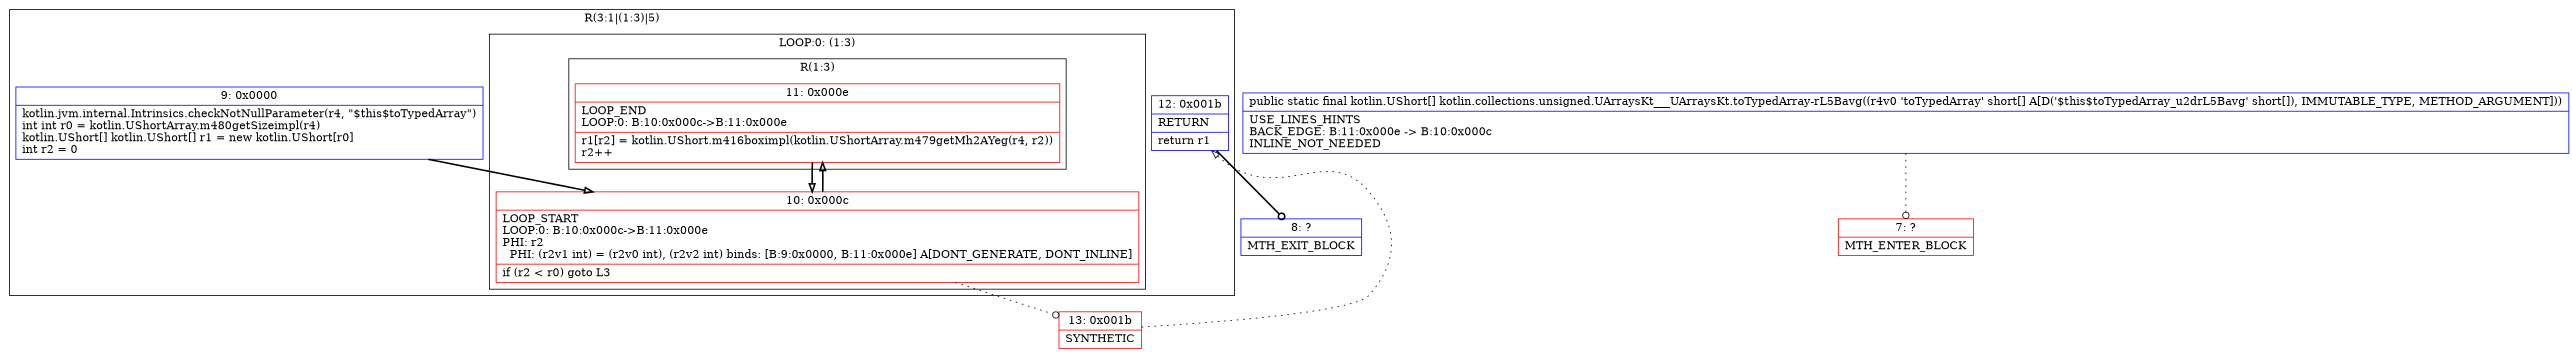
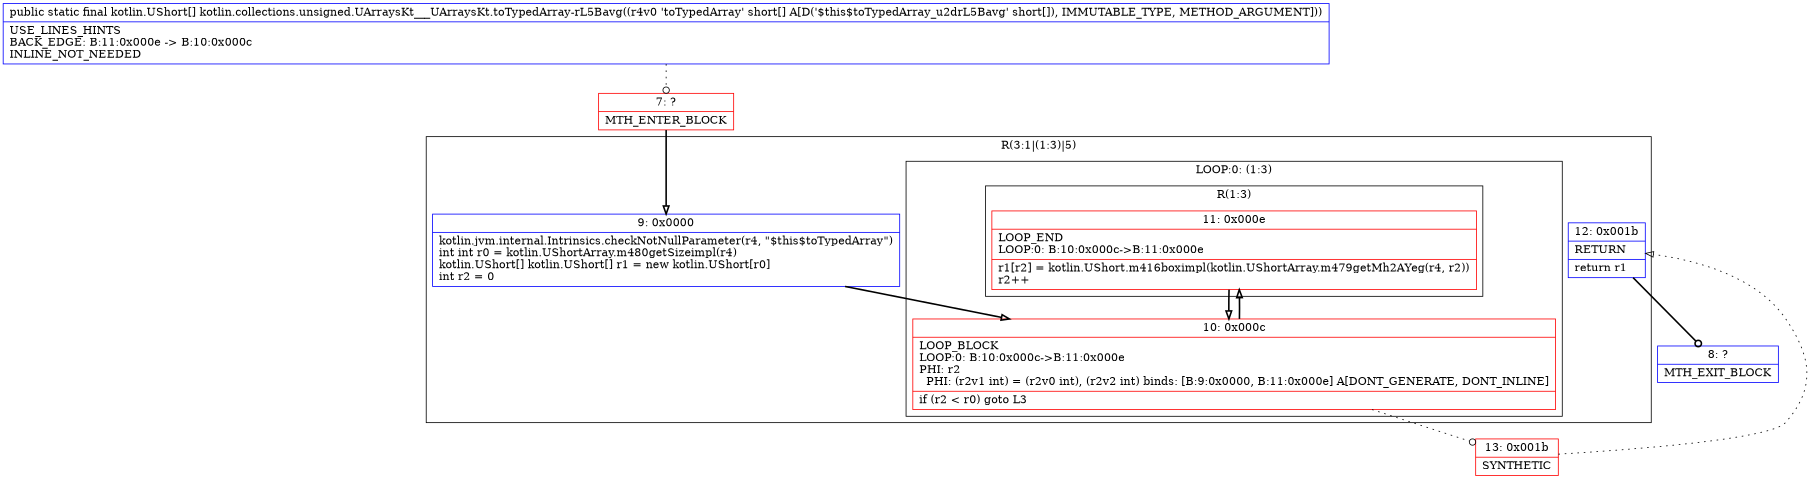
none -> (666, 168)
(541, 219) -> (959, 346)
